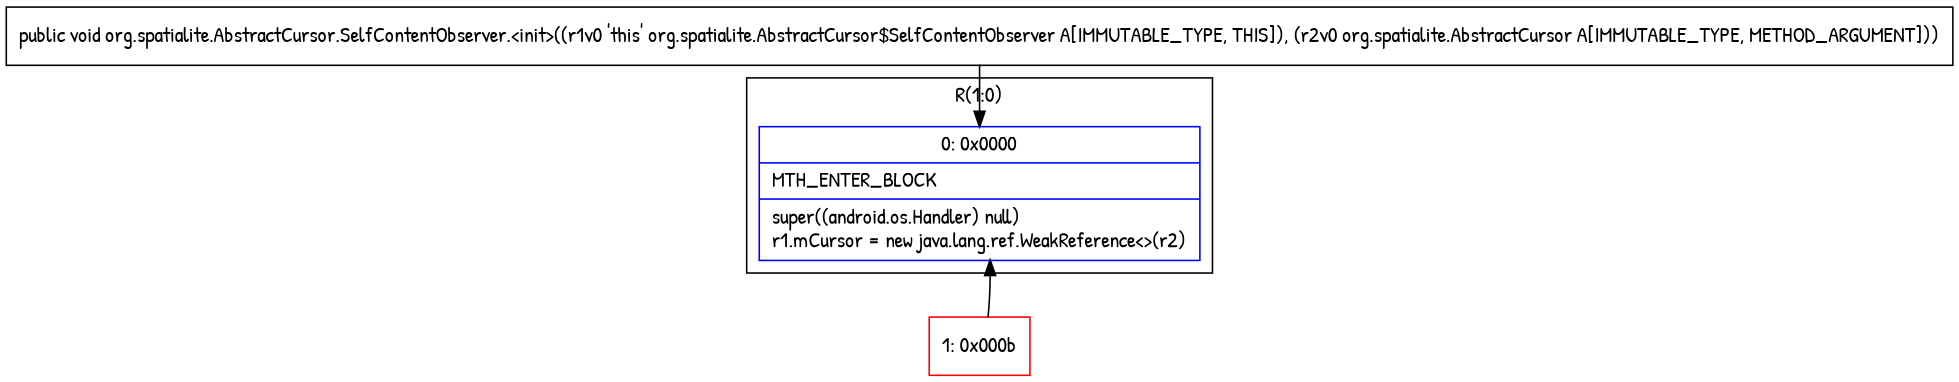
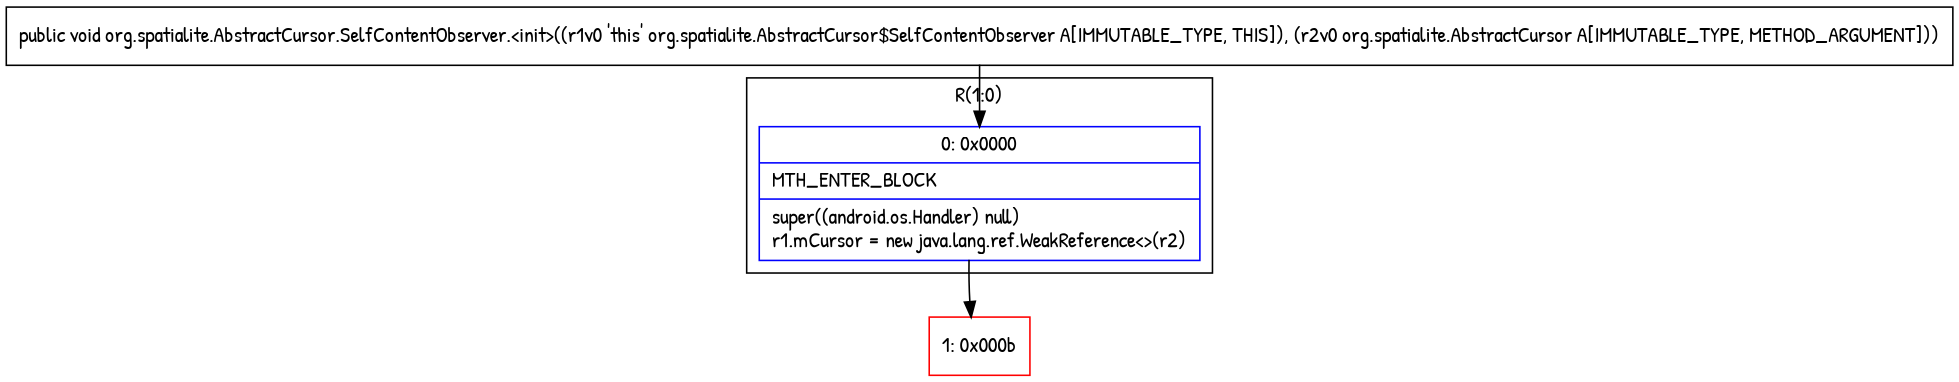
(990, 297) -> (969, 283)
